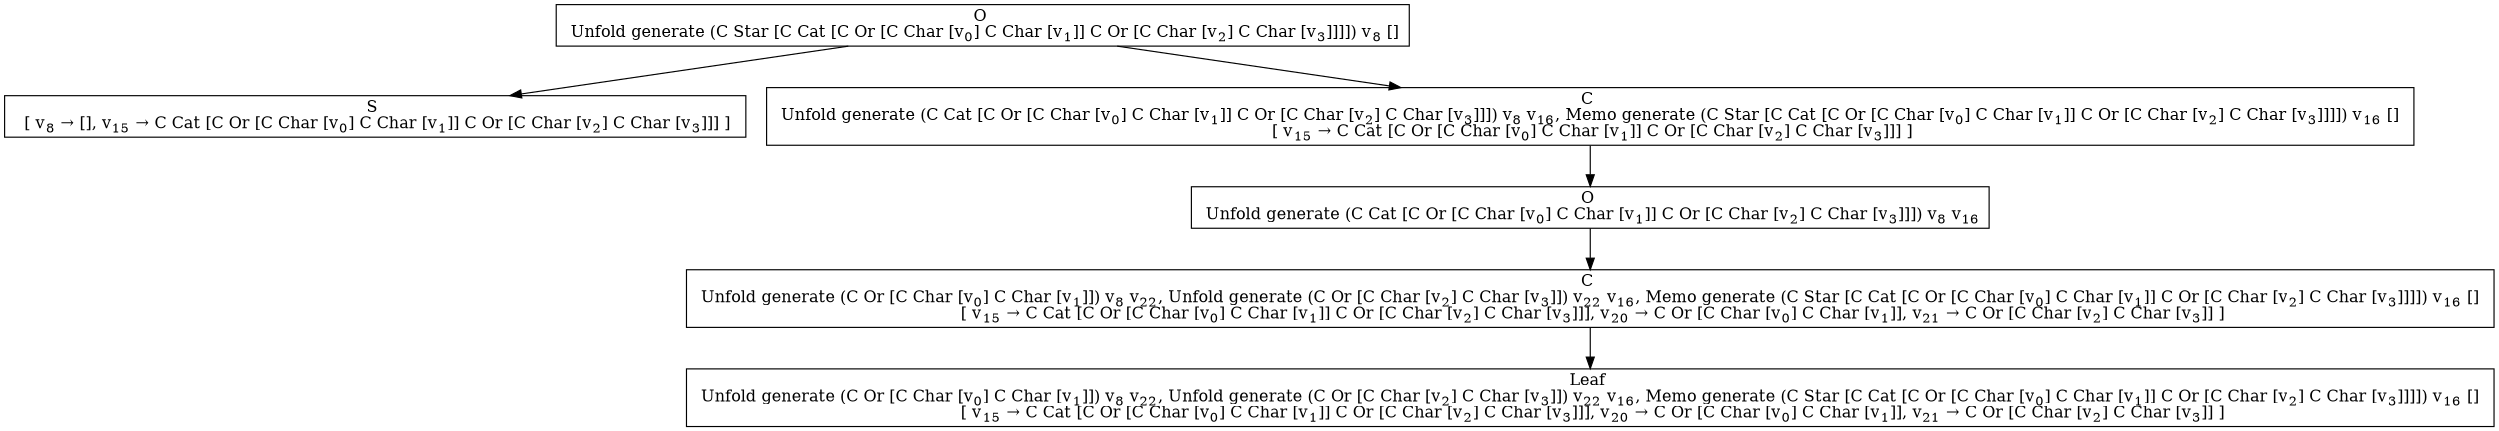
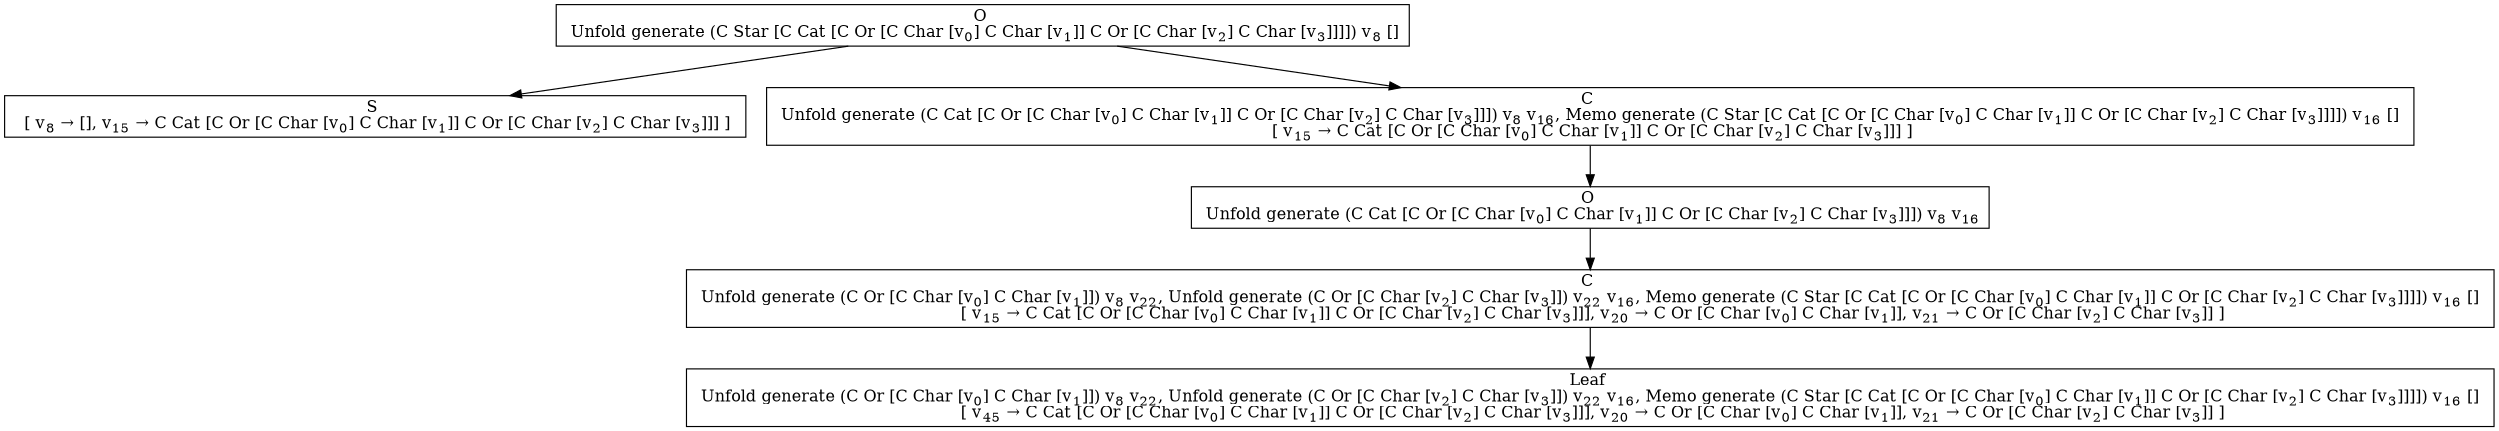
(992, 413) -> (992, 413)
